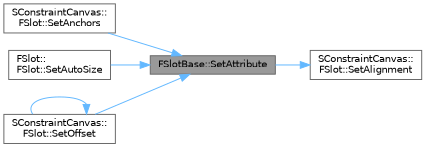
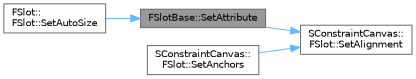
(140, 43) -> (275, 51)
(60, 129) -> none
